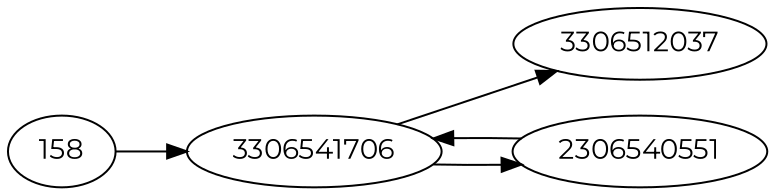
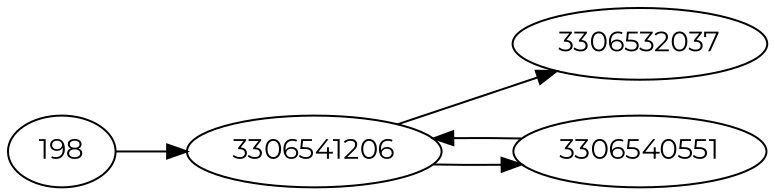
(640, 44) -> (640, 44)
(62, 151) -> (62, 151)
(314, 151) -> (314, 151)
(640, 151) -> (640, 151)
